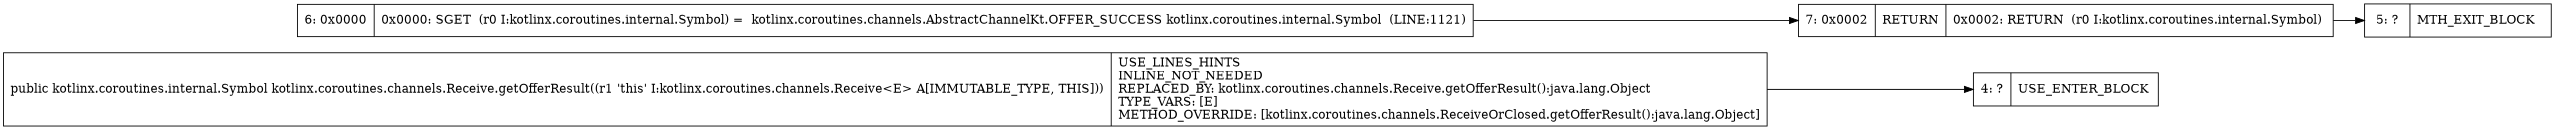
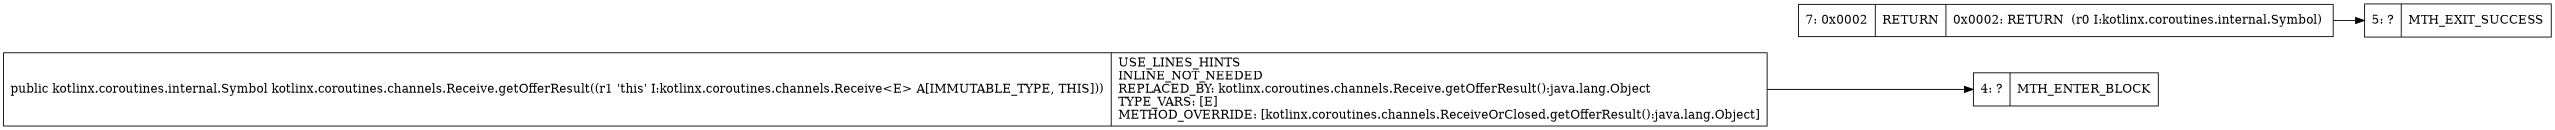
(885, 20) -> none
(2476, 20) -> (2476, 20)
(2084, 89) -> (2084, 89)
